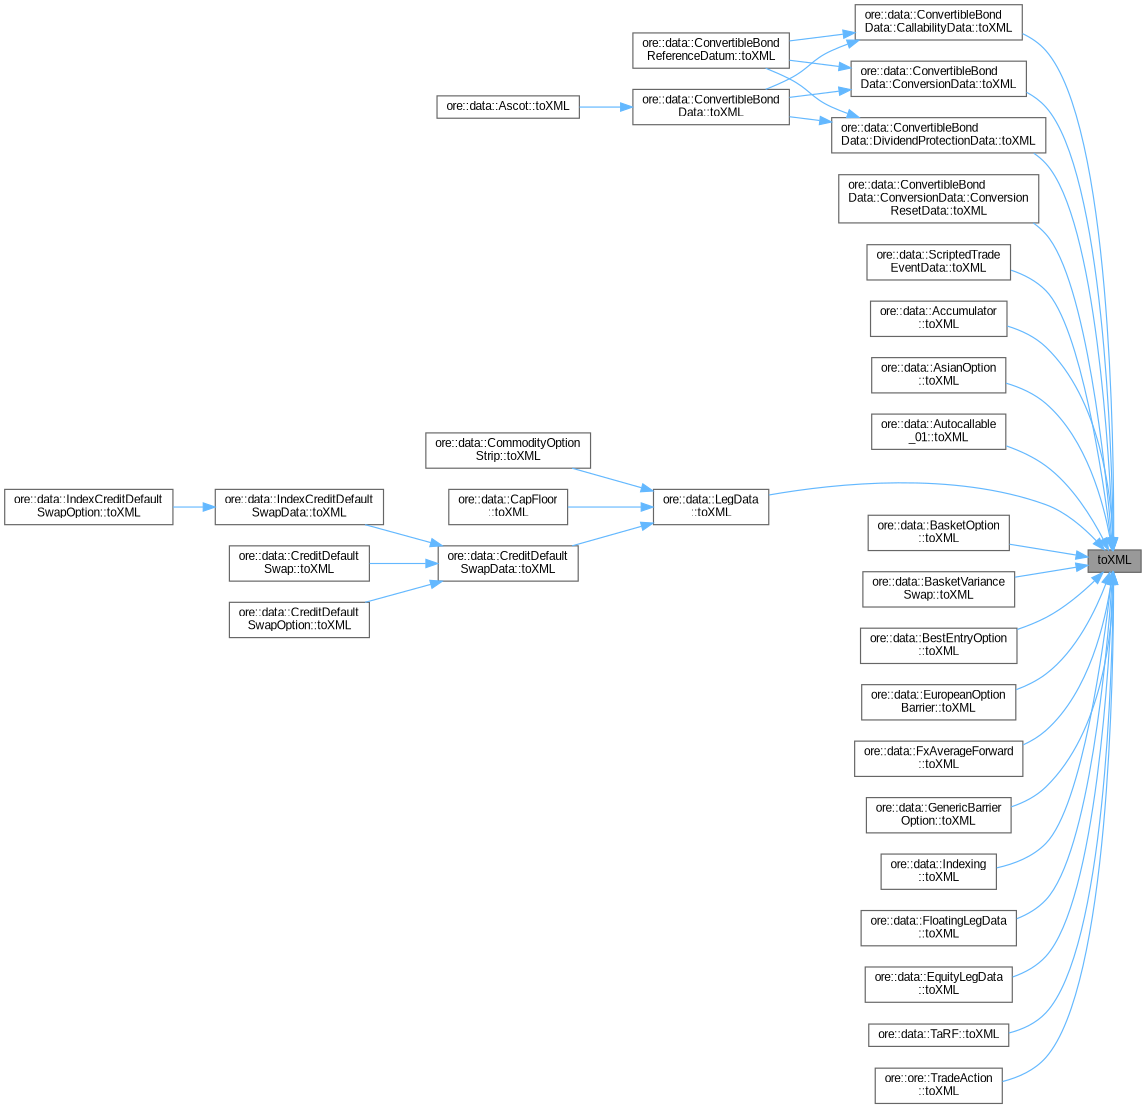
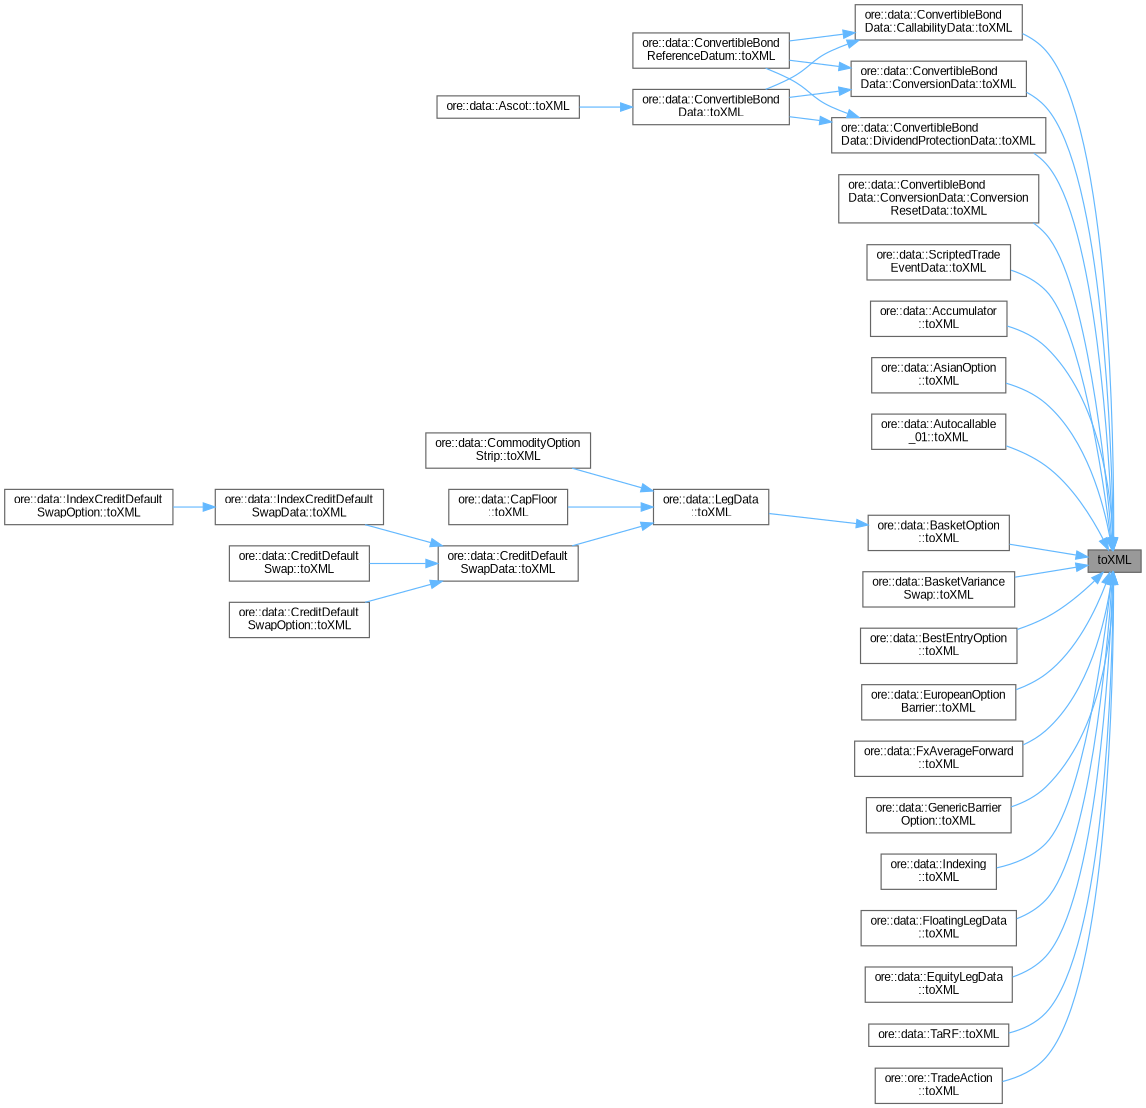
(939, 484) -> (813, 519)
